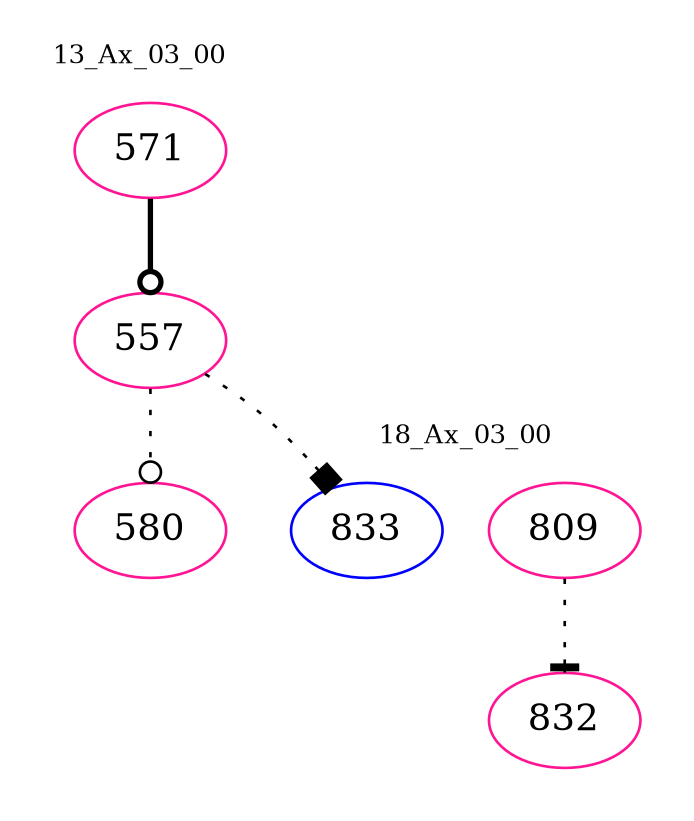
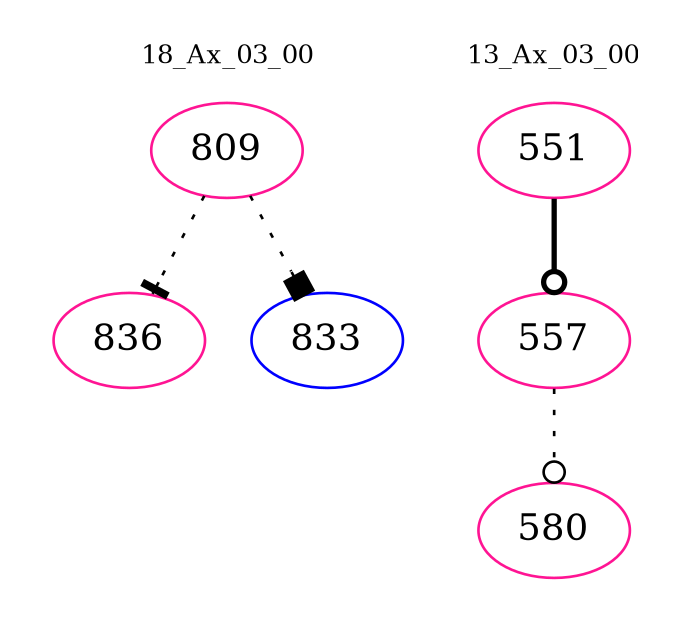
(150, 150) -> (554, 150)
(287, 437) -> (271, 234)
(565, 720) -> (129, 340)
